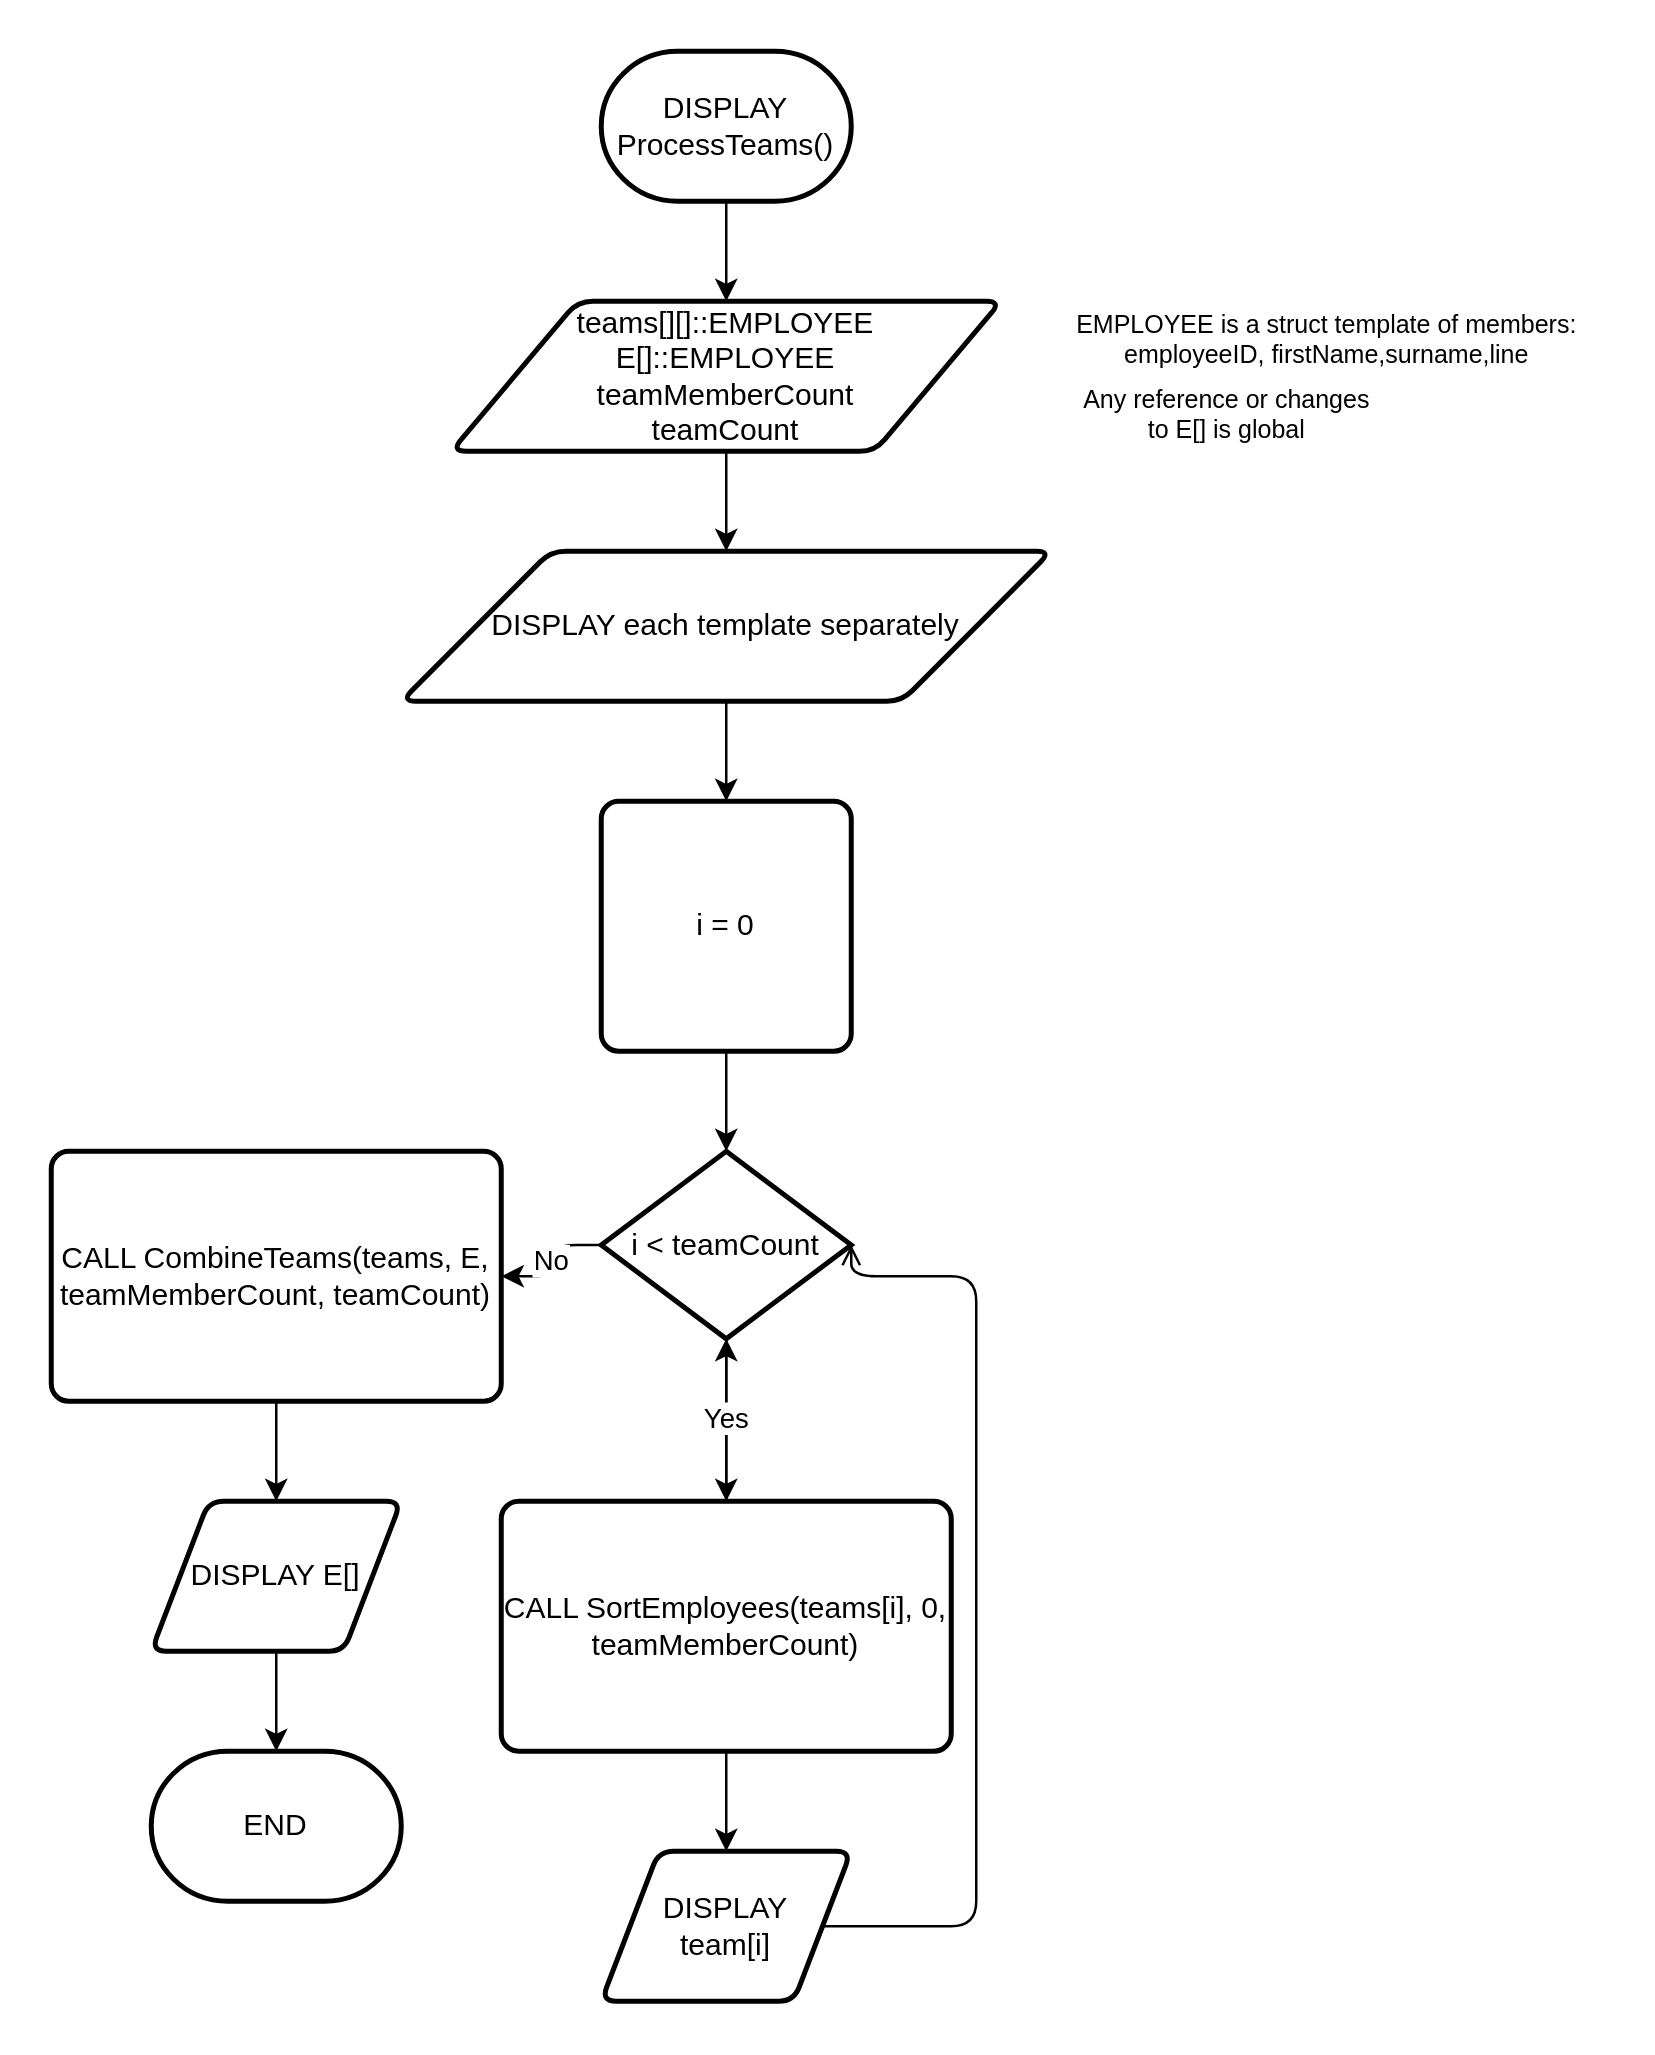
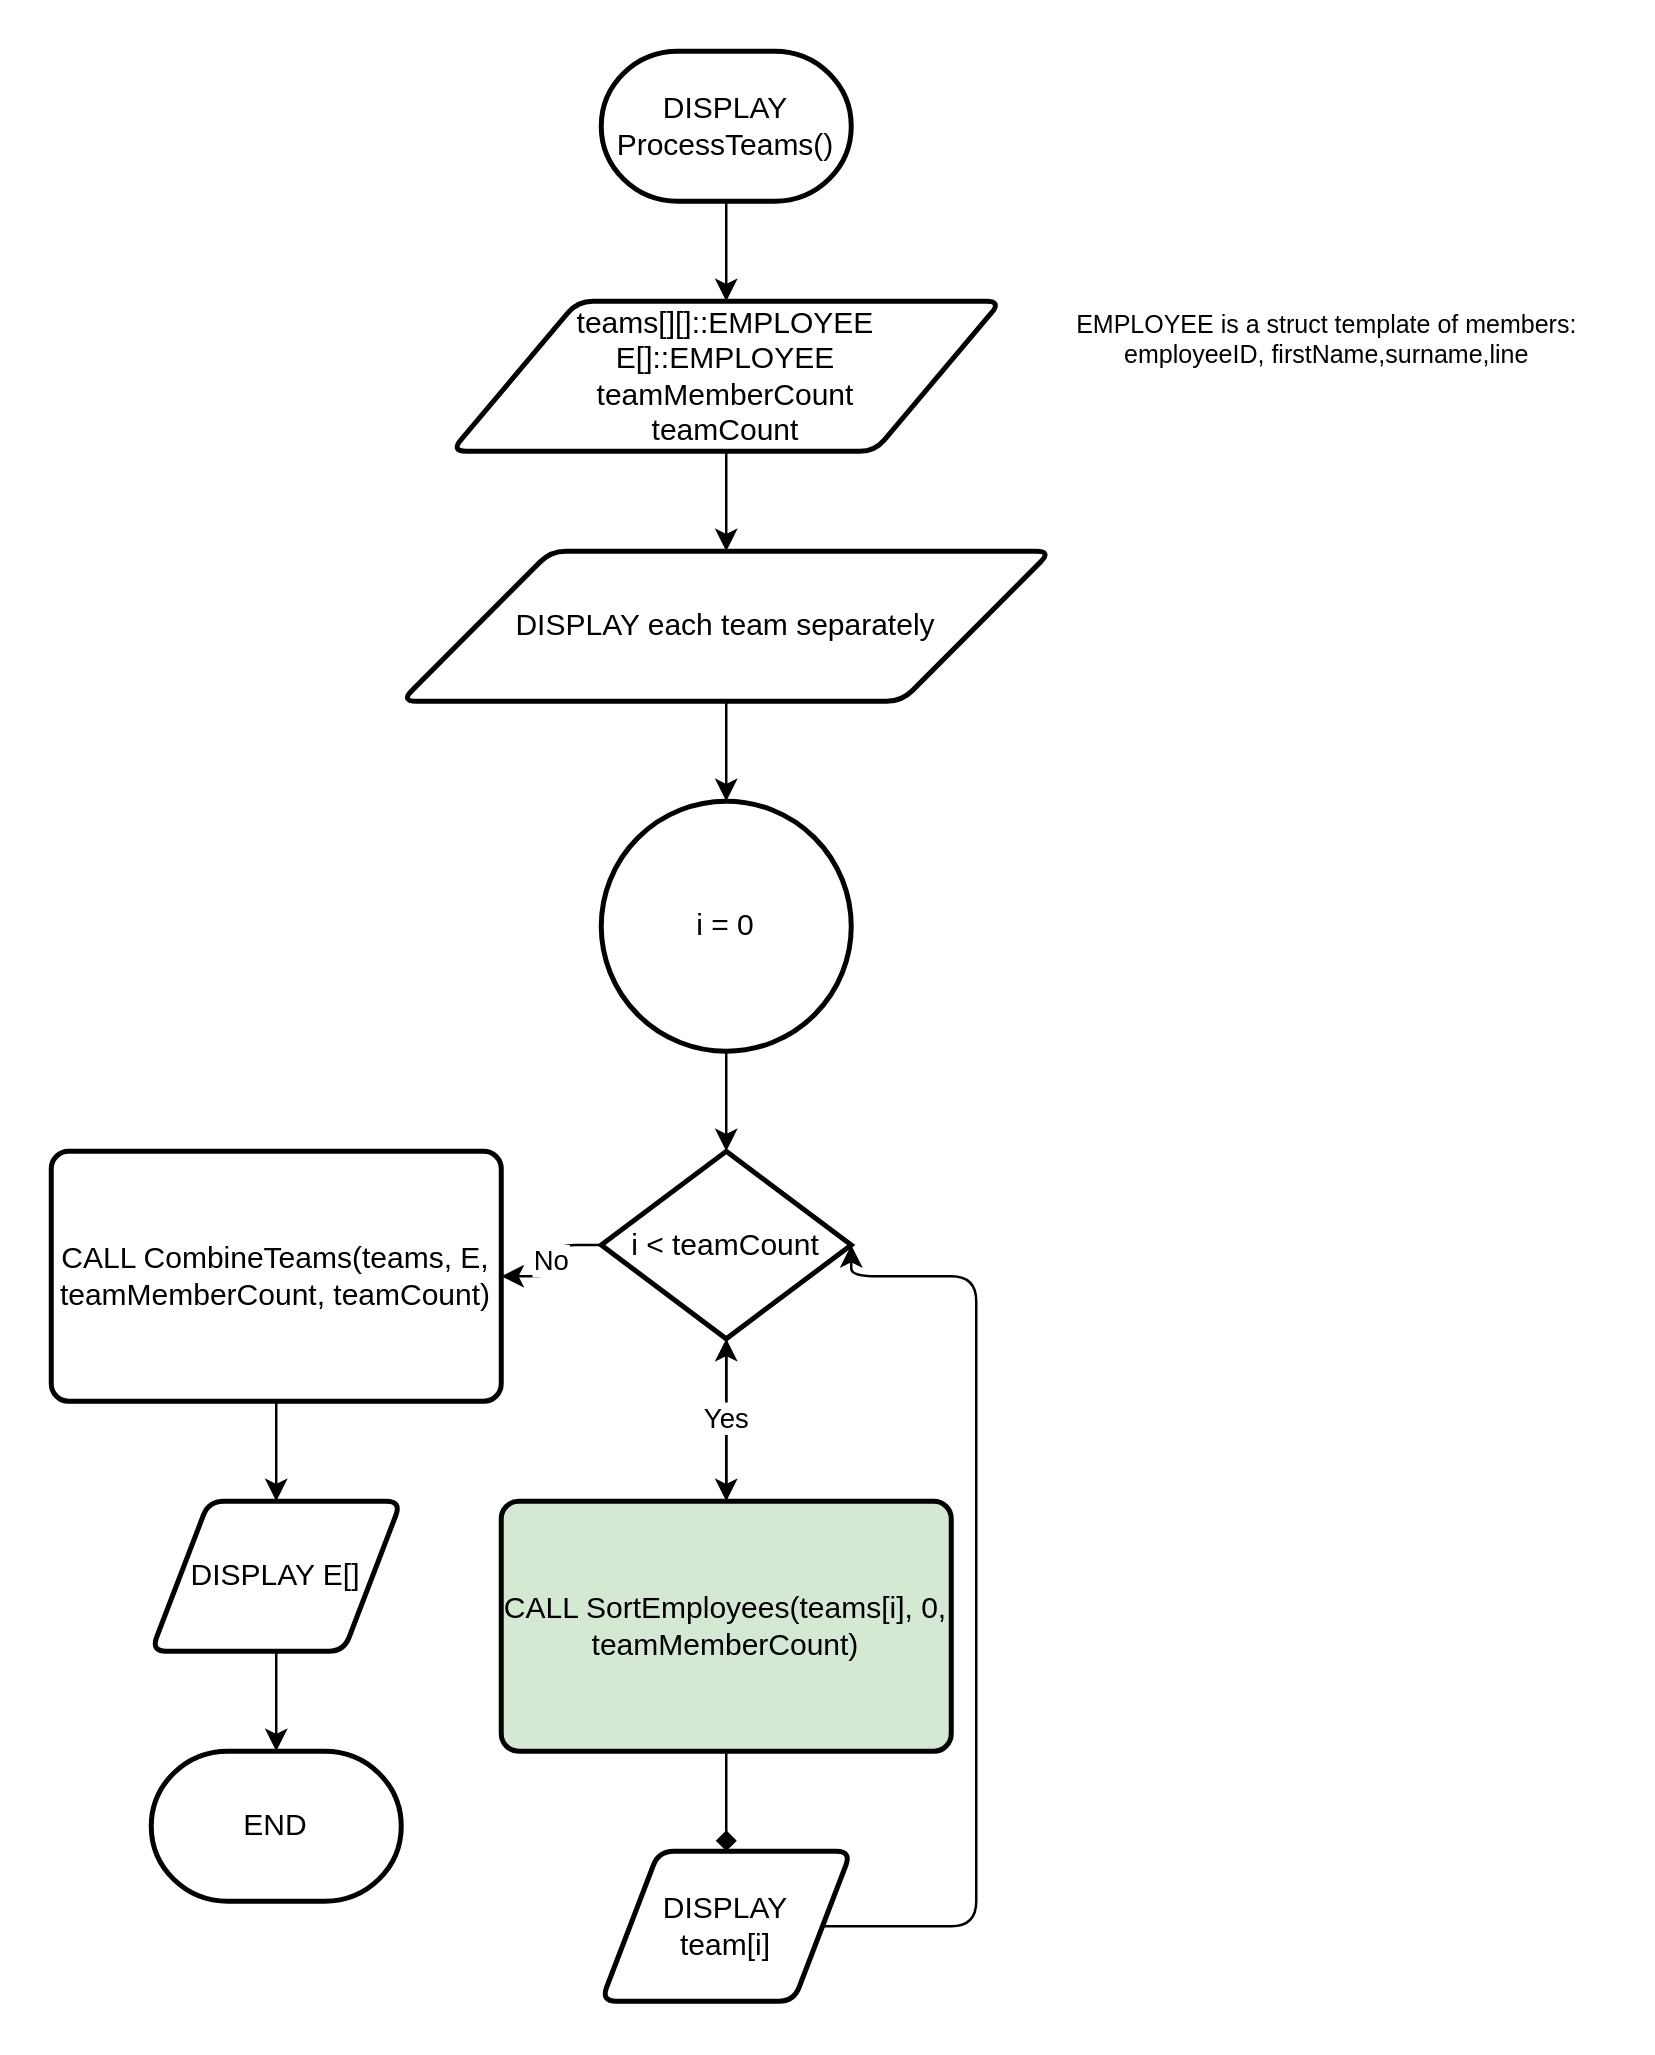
(1226, 414) -> none
(726, 626) -> (726, 626)
(726, 926) -> (726, 926)
(852, 1266) -> (852, 1271)
(726, 1626) -> (726, 1626)
(726, 1832) -> (726, 1831)
